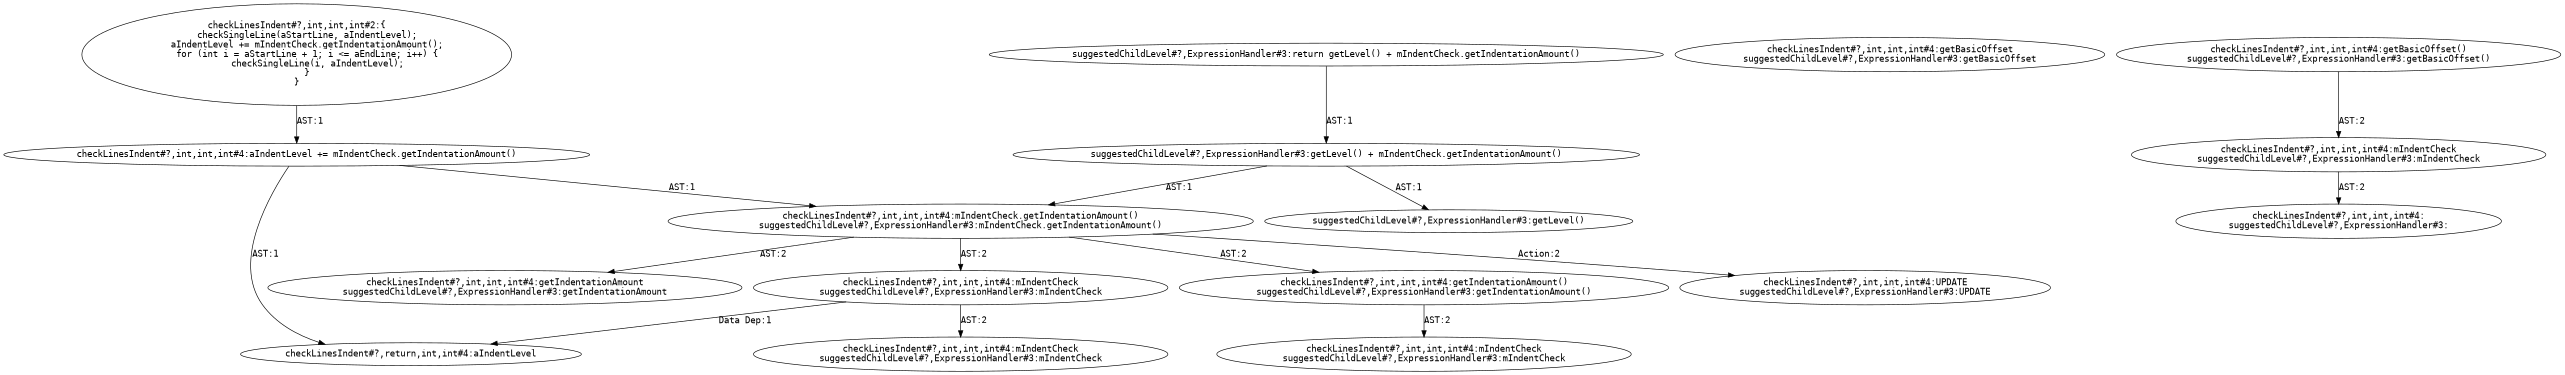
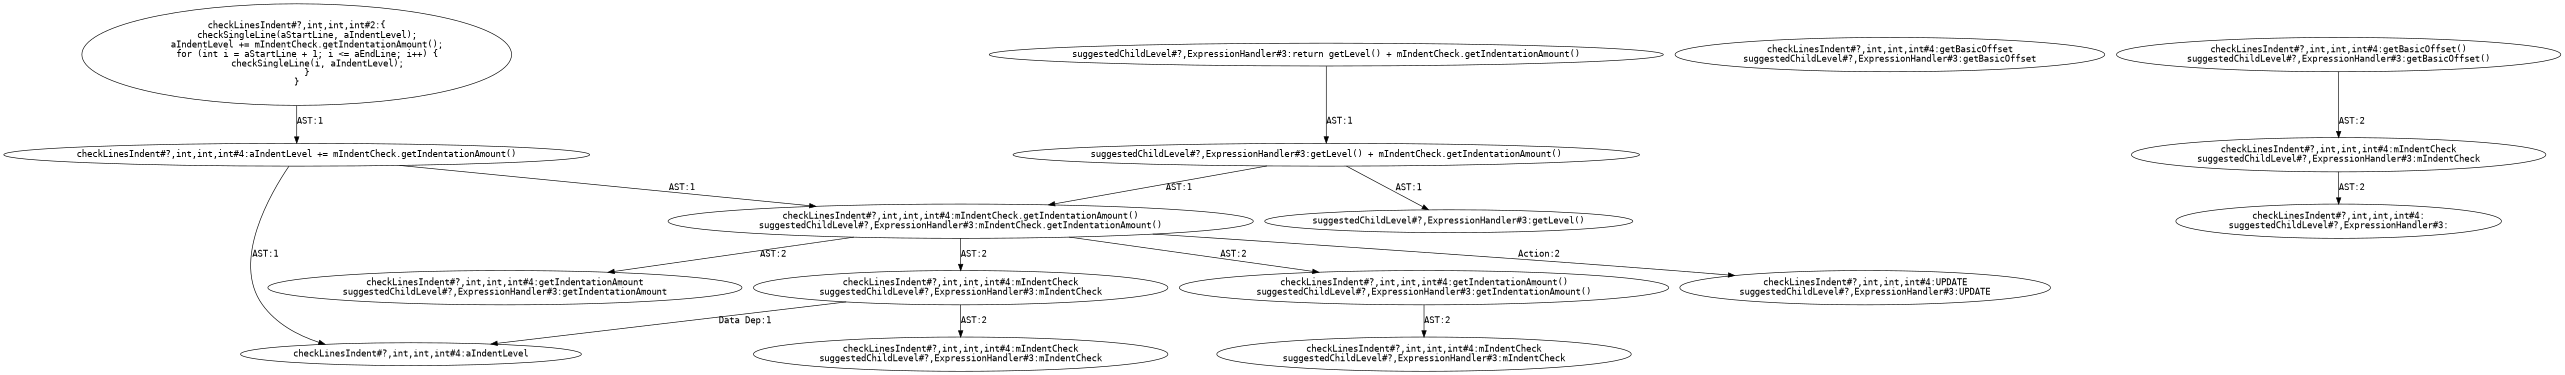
(411, 354) -> (411, 354)
